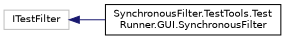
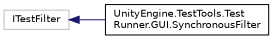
(193, 20) -> (187, 20)
